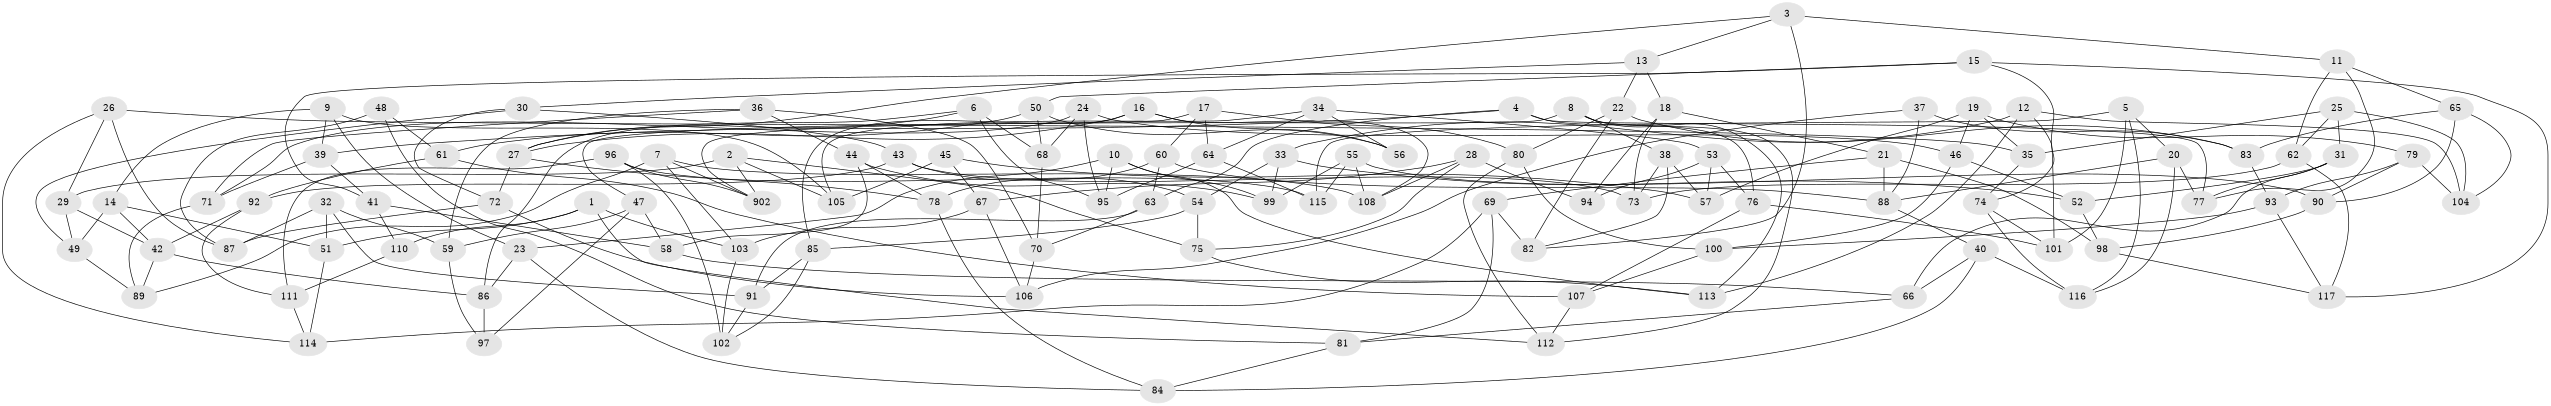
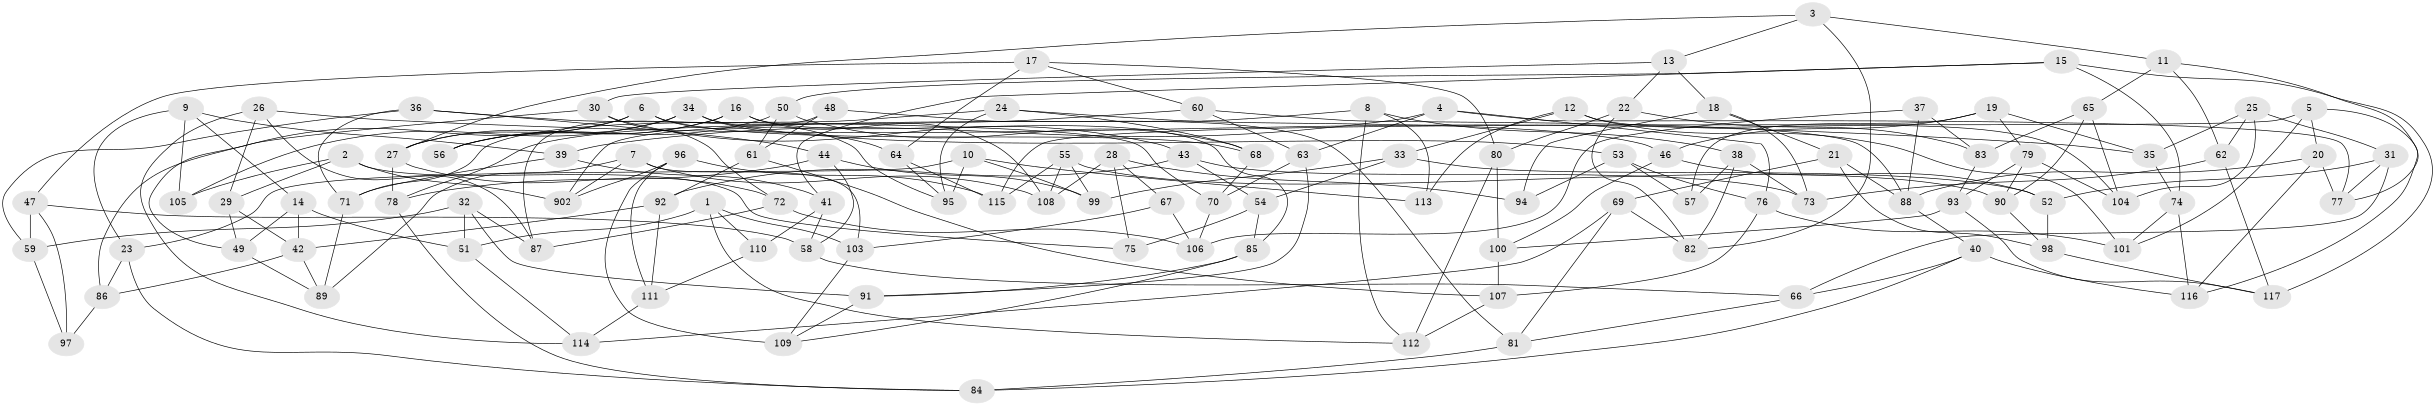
(946, 156) -> none
(1449, 282) -> none
(722, 344) -> (783, 344)
